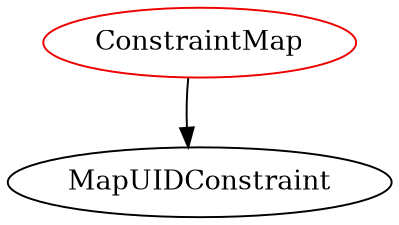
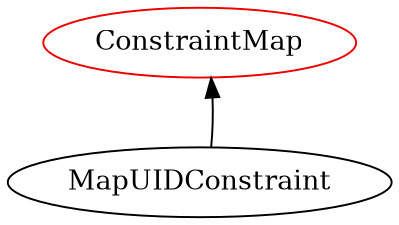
(187, 103) -> (213, 122)
